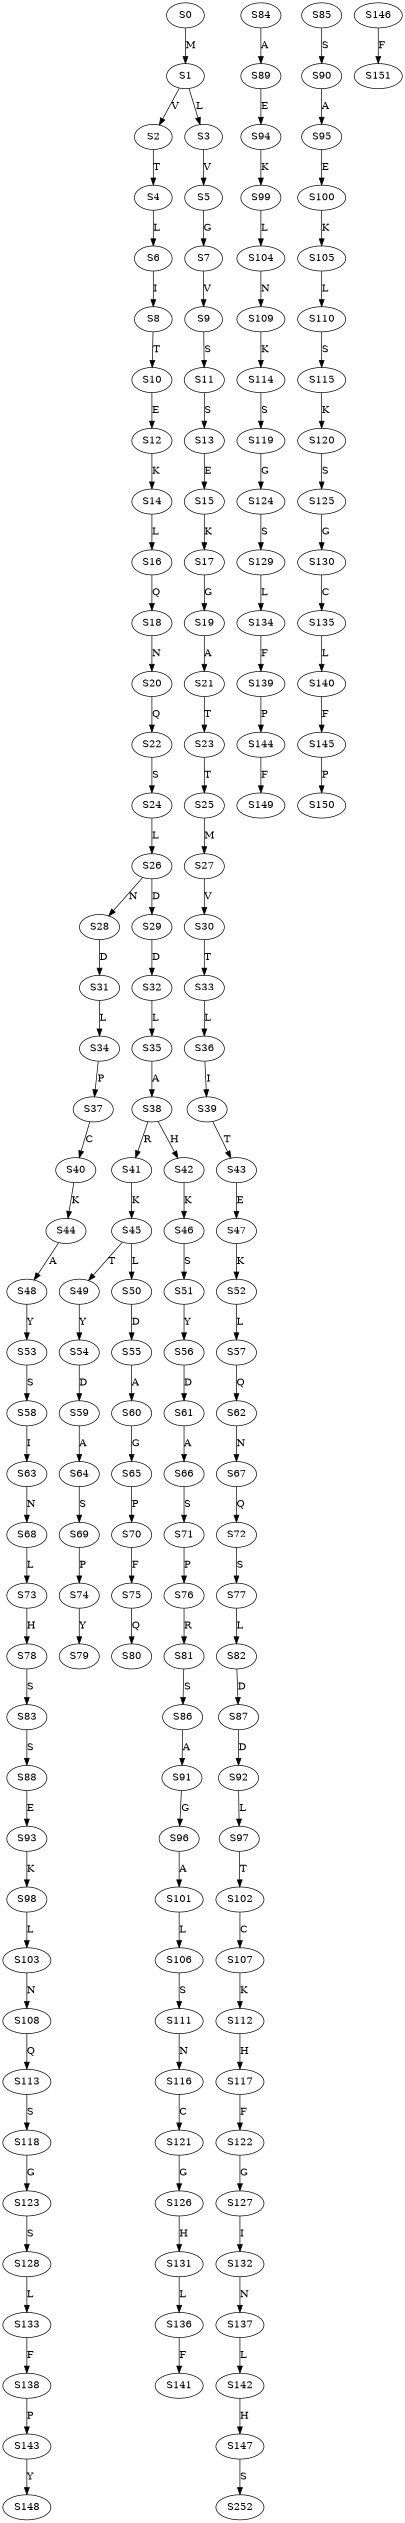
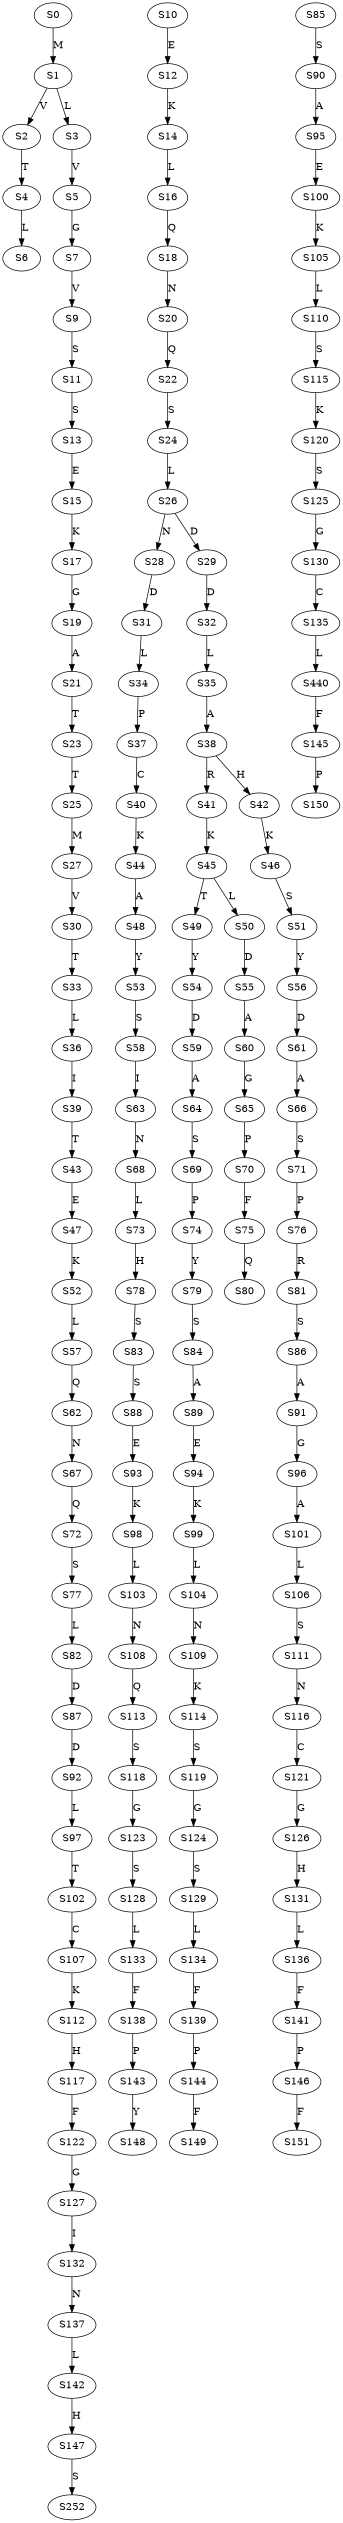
(153, 319) -> none
(322, 684) -> (316, 684)
none -> (192, 1319)
none -> (297, 2048)
